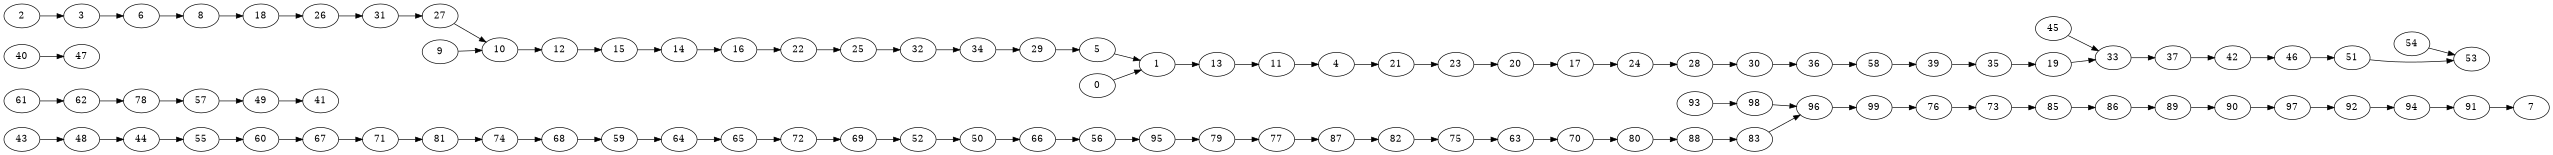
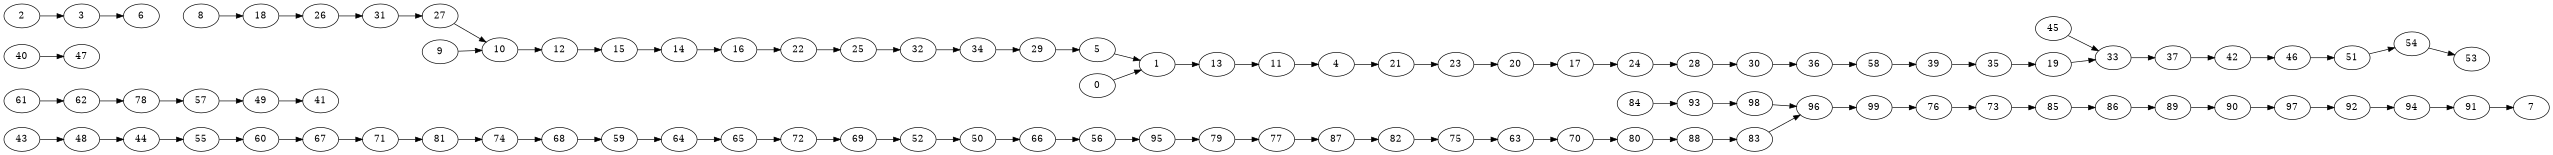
(168, 16) -> none
(2408, 62) -> (2379, 52)
none -> (1635, 104)
